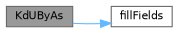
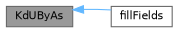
(87, 24) -> (97, 9)
